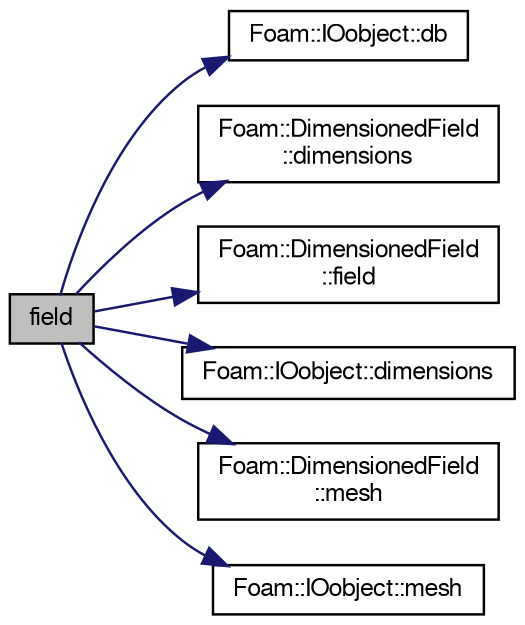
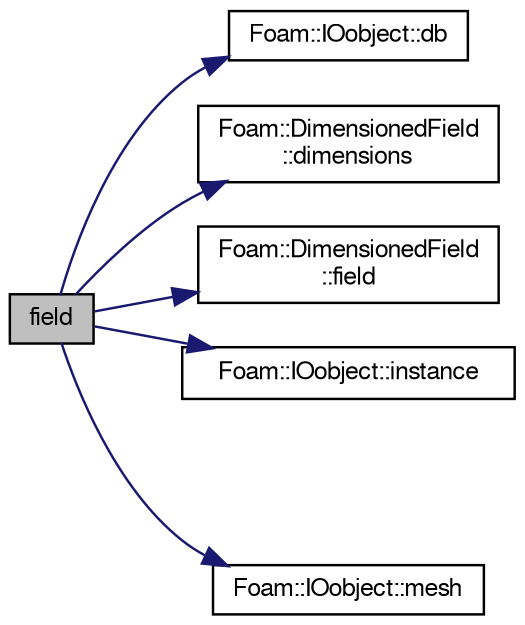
(348, 373) -> (348, 373)
(348, 481) -> none
